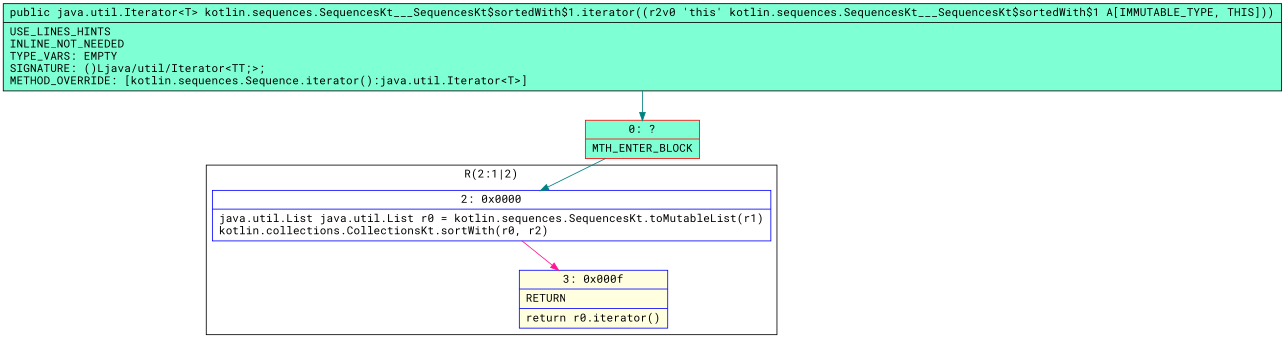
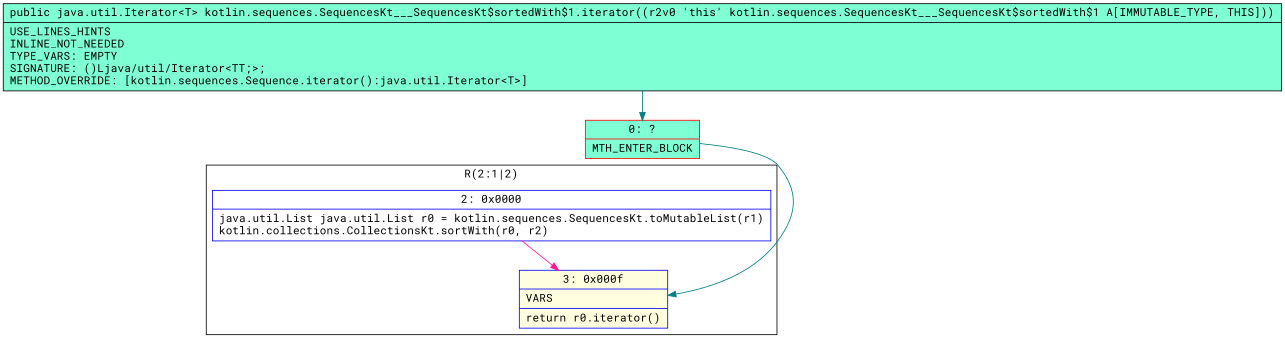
(577, 173) -> (790, 220)
(546, 298) -> (540, 298)
